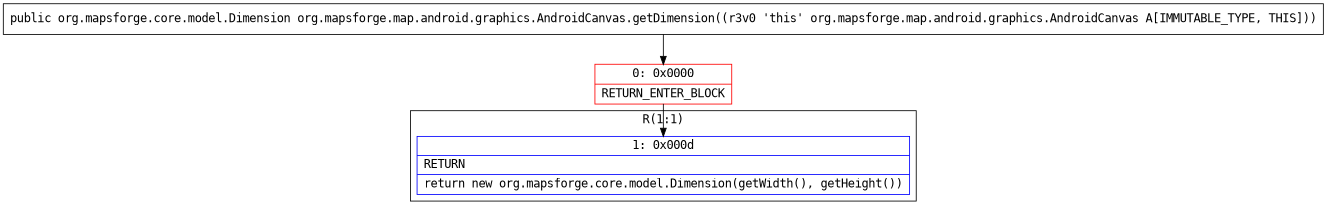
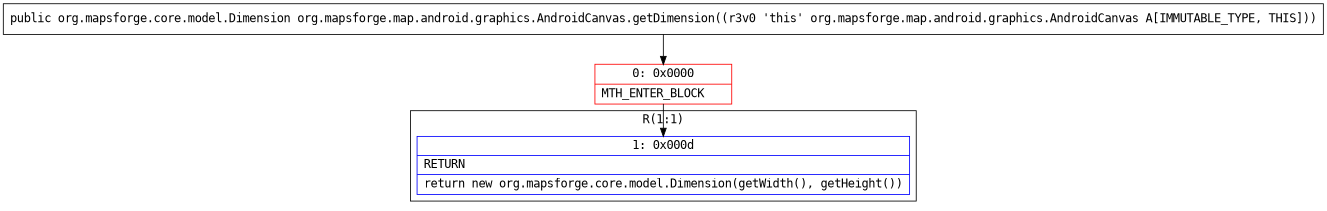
(663, 94) -> (653, 94)
